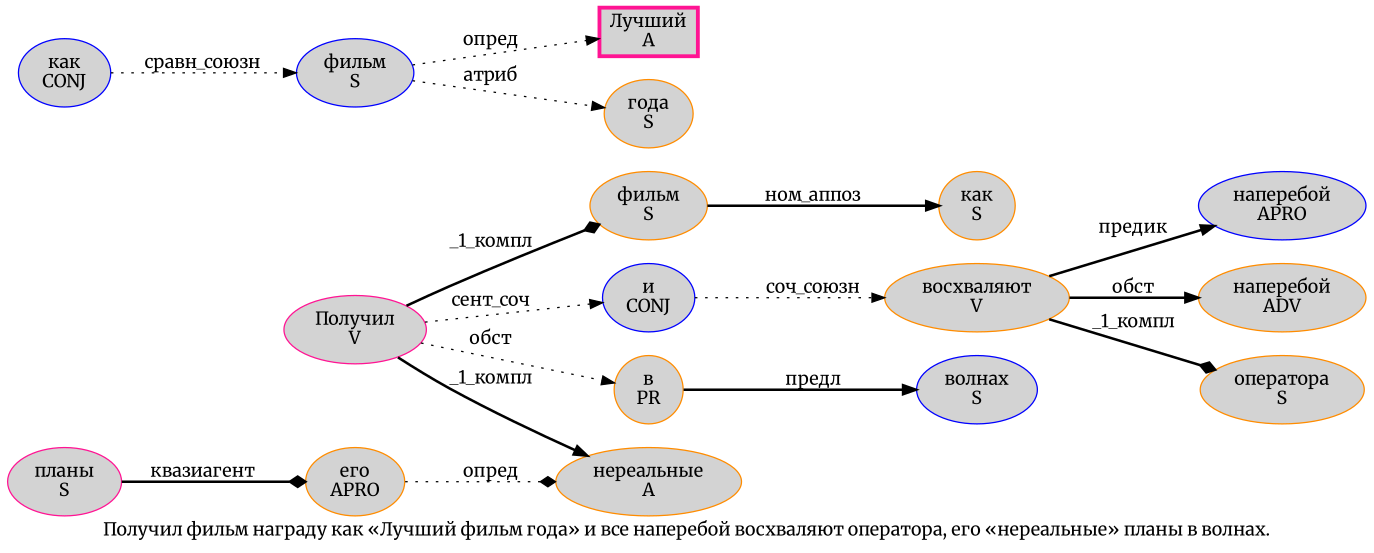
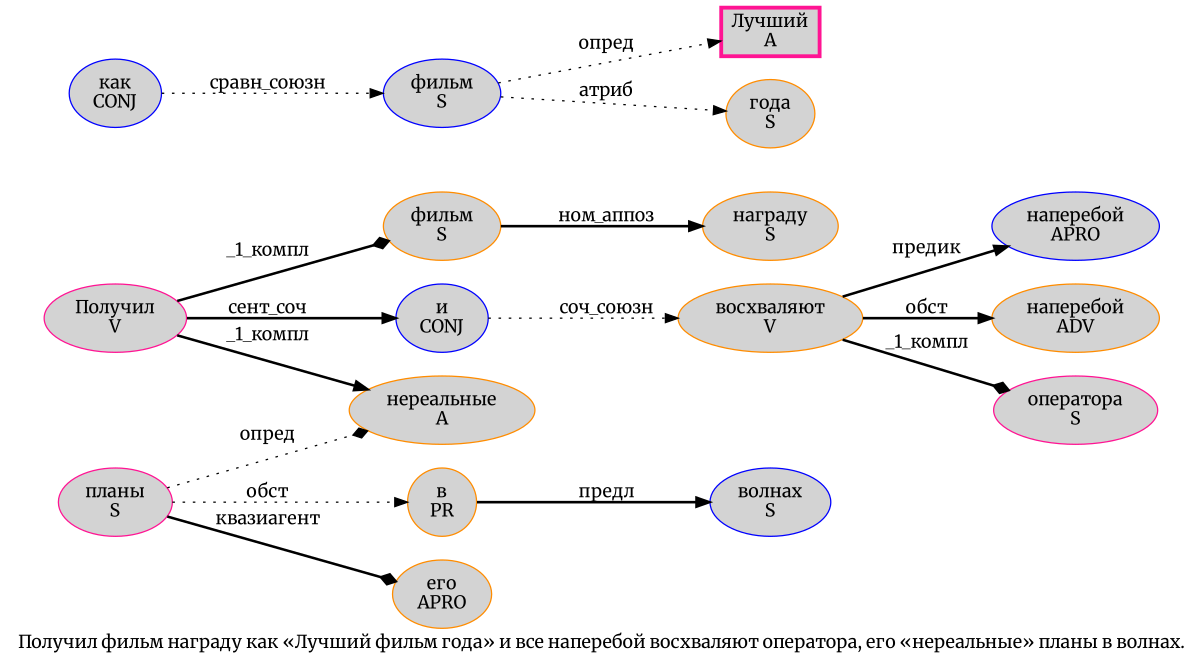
(977, 206) -> (770, 226)
(508, 313) -> (285, 318)
(511, 362) -> (284, 502)
(1282, 390) -> (1076, 410)
(473, 482) -> (260, 462)
